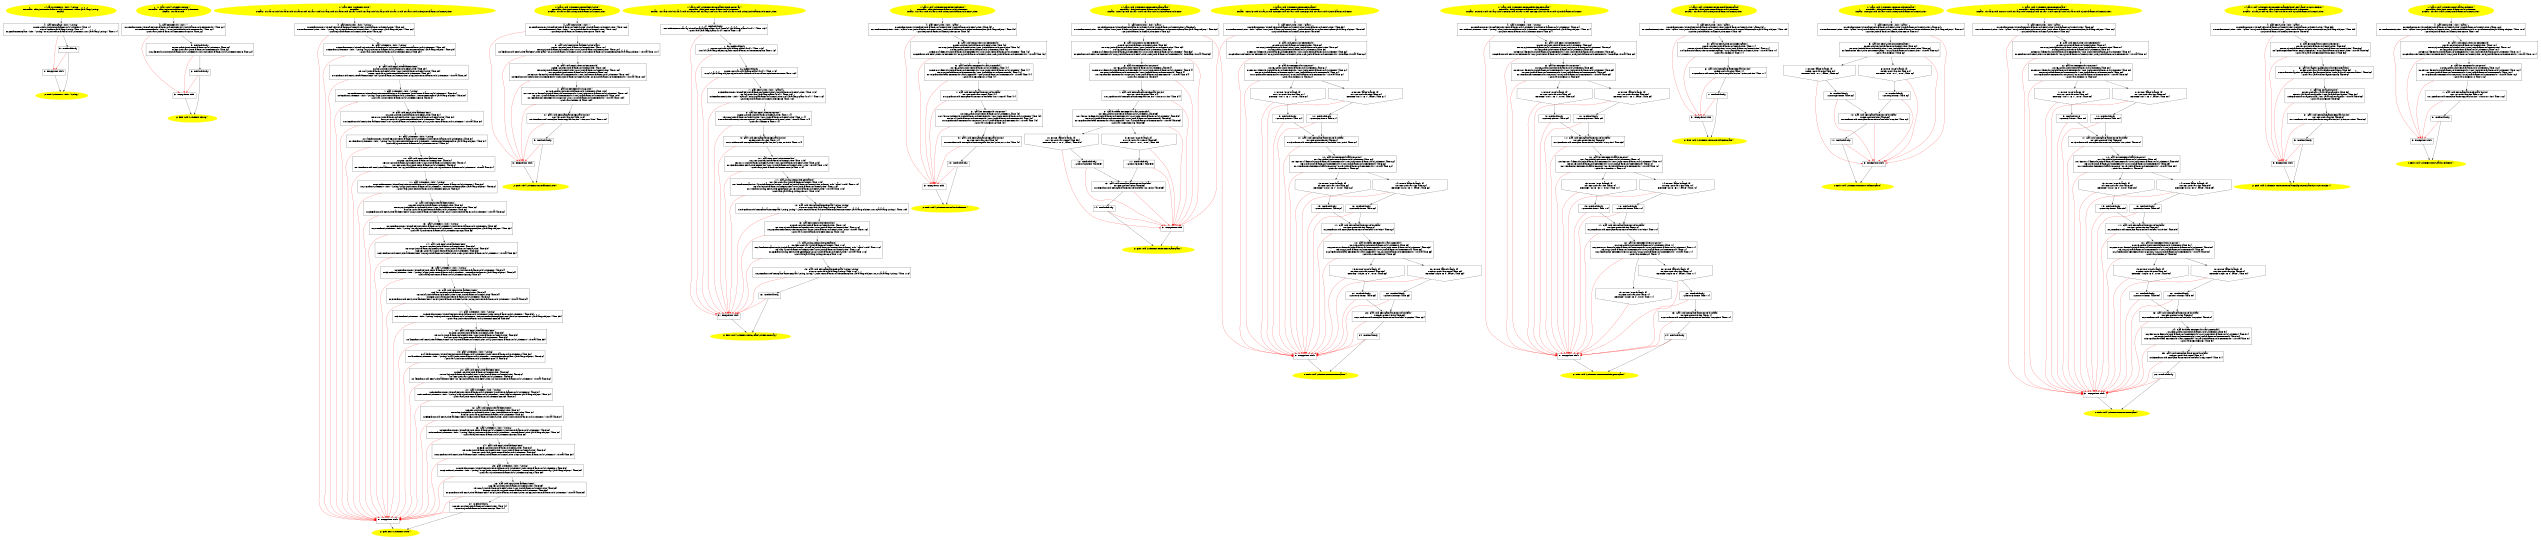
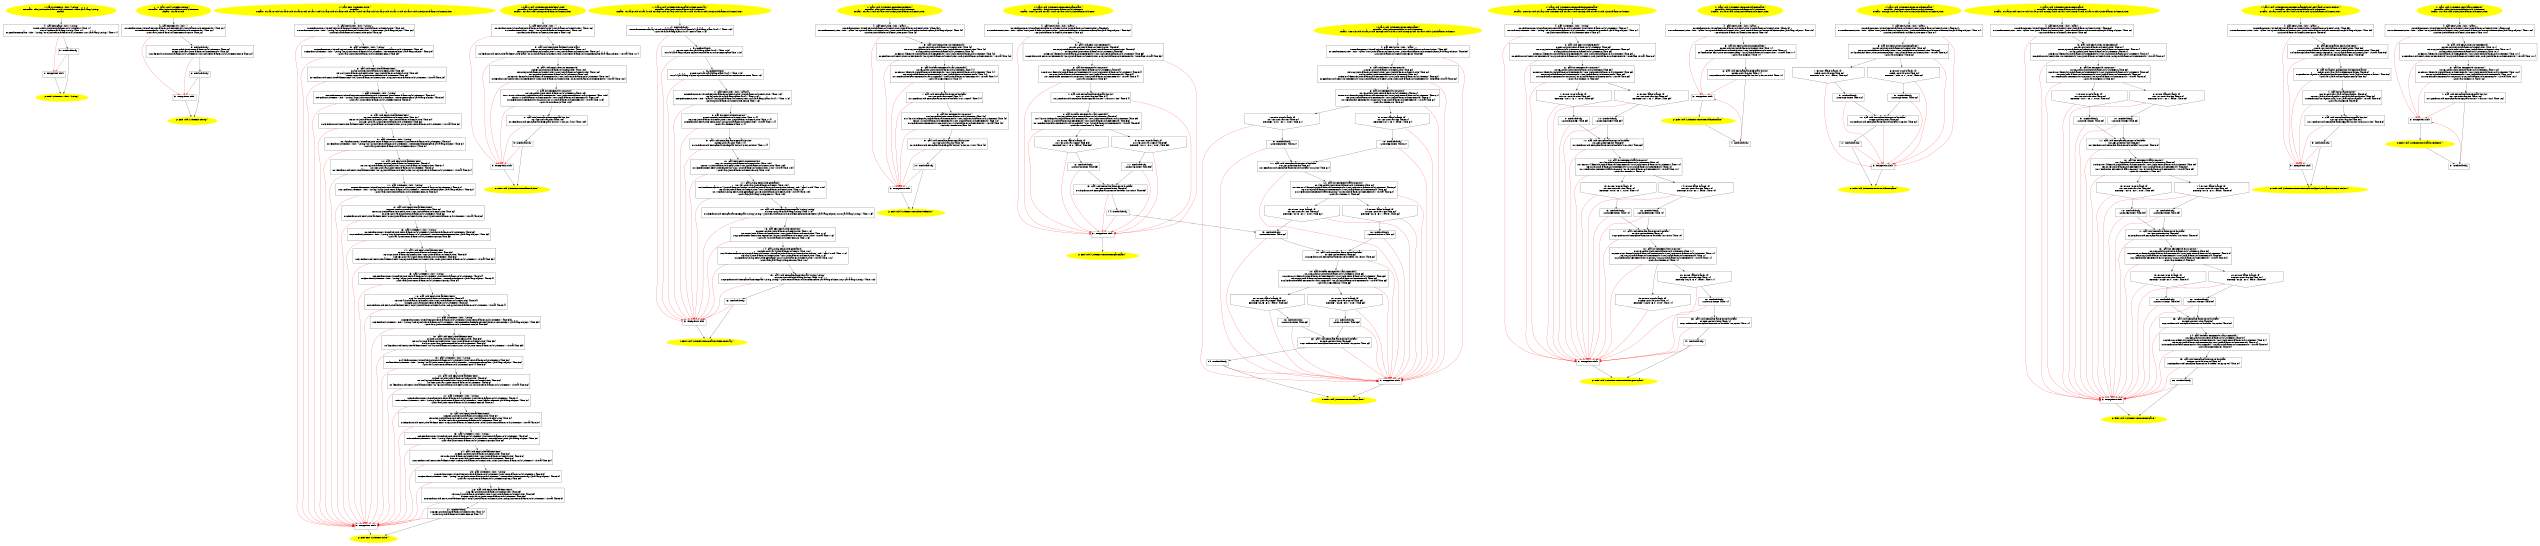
(1716, 117) -> (1719, 133)
(2072, 118) -> (2090, 121)
(2437, 140) -> (2440, 156)
(1130, 228) -> (1192, 223)
